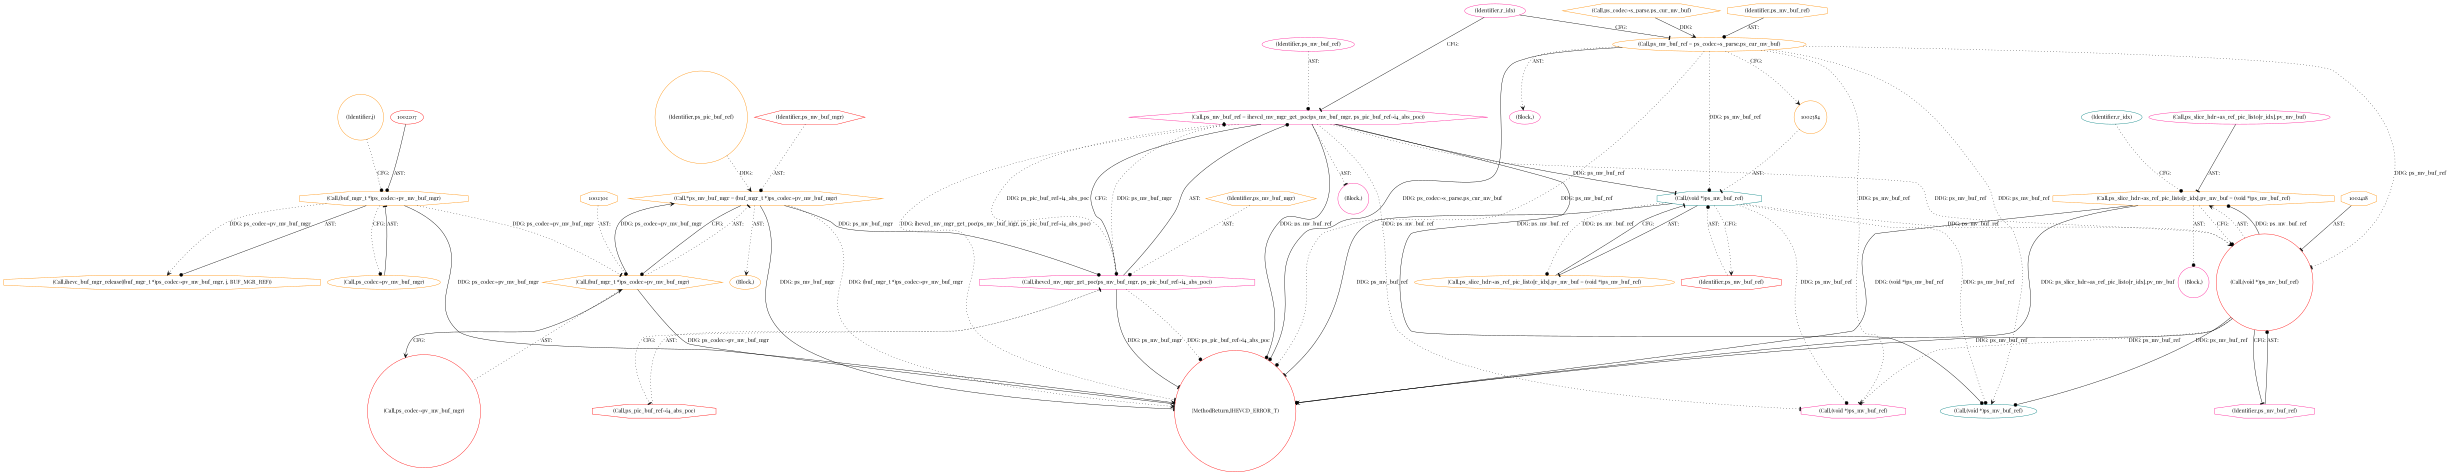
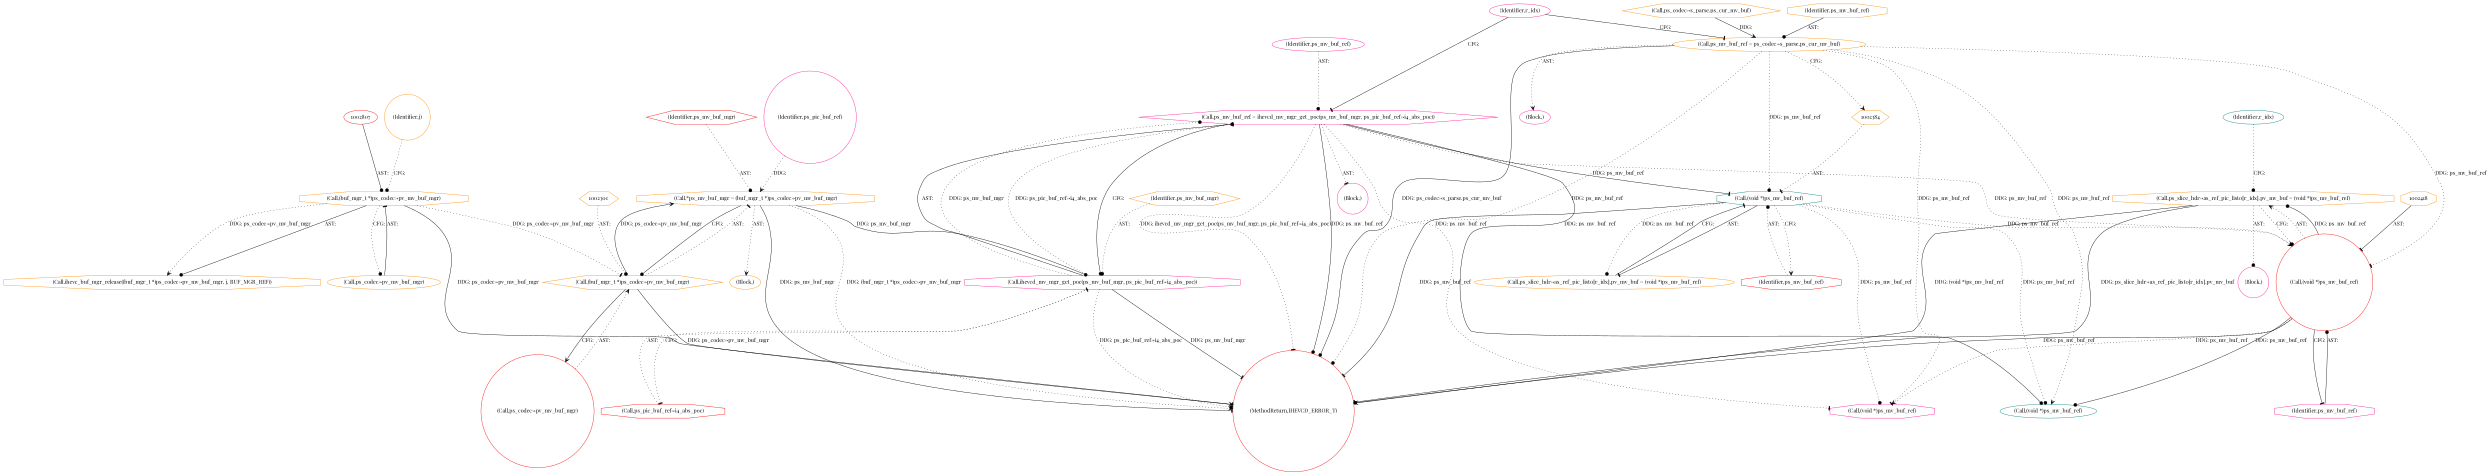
(407, 117) -> (361, 117)
(701, 117) -> (810, 117)
(1811, 117) -> (1870, 117)
(2239, 117) -> none
(599, 199) -> (599, 199)
(756, 199) -> (756, 199)
